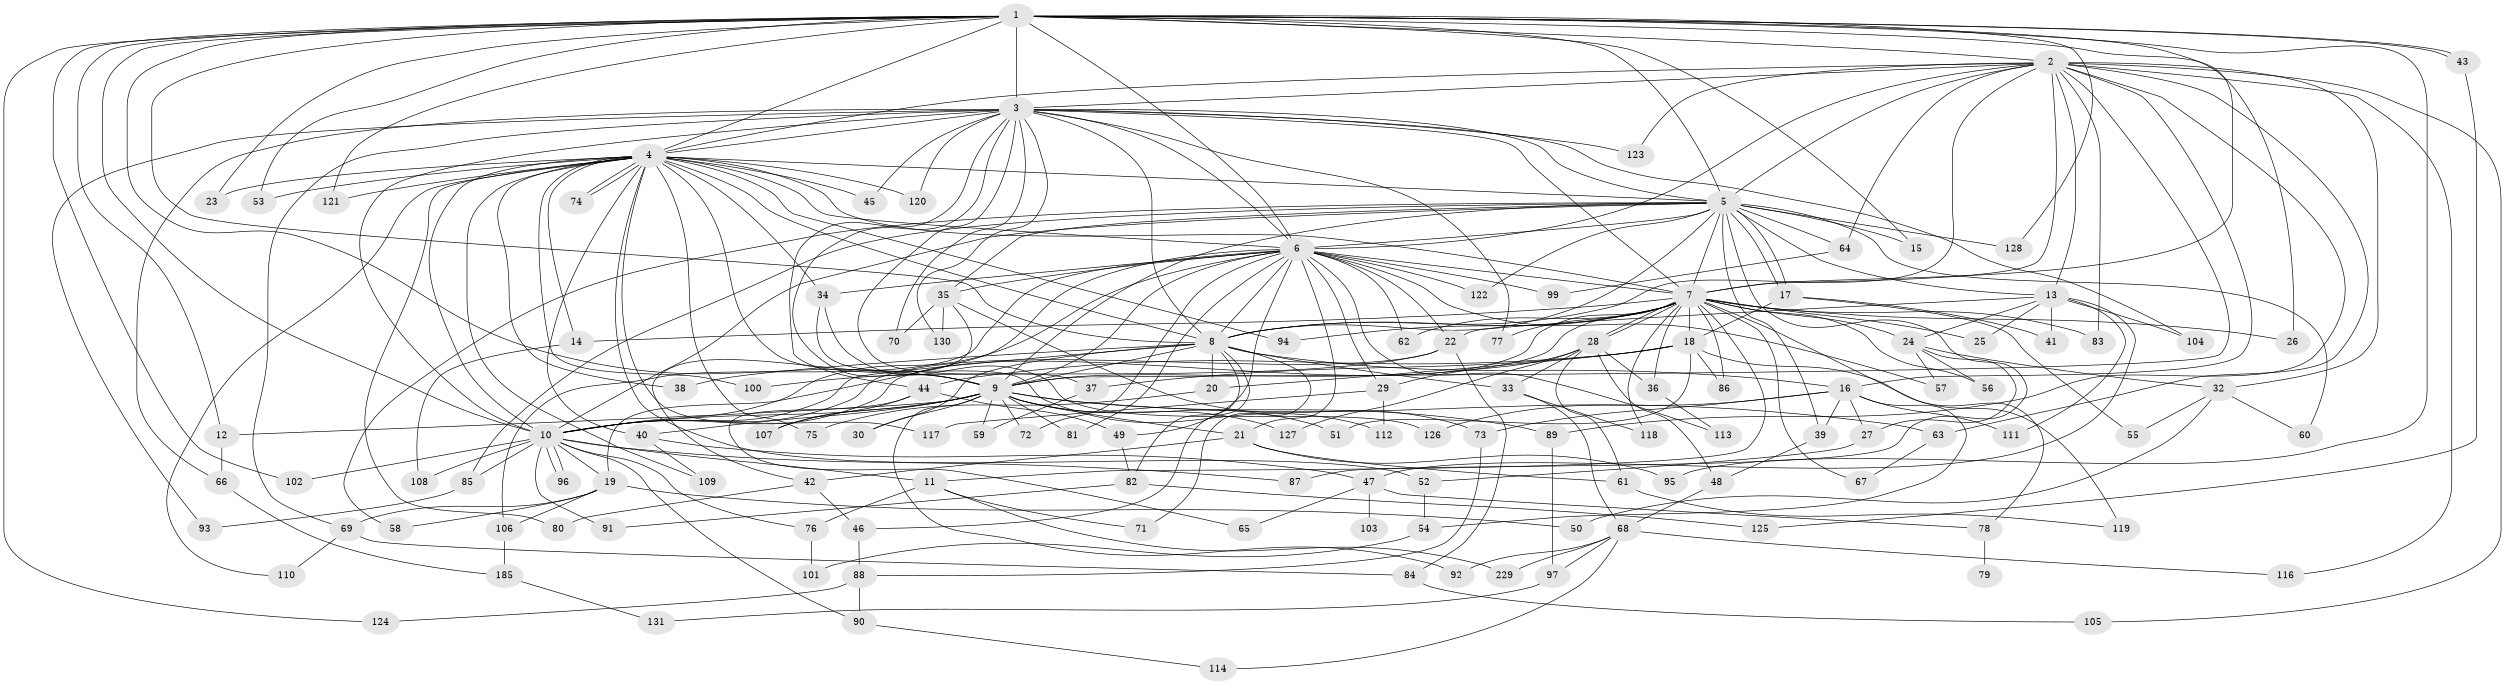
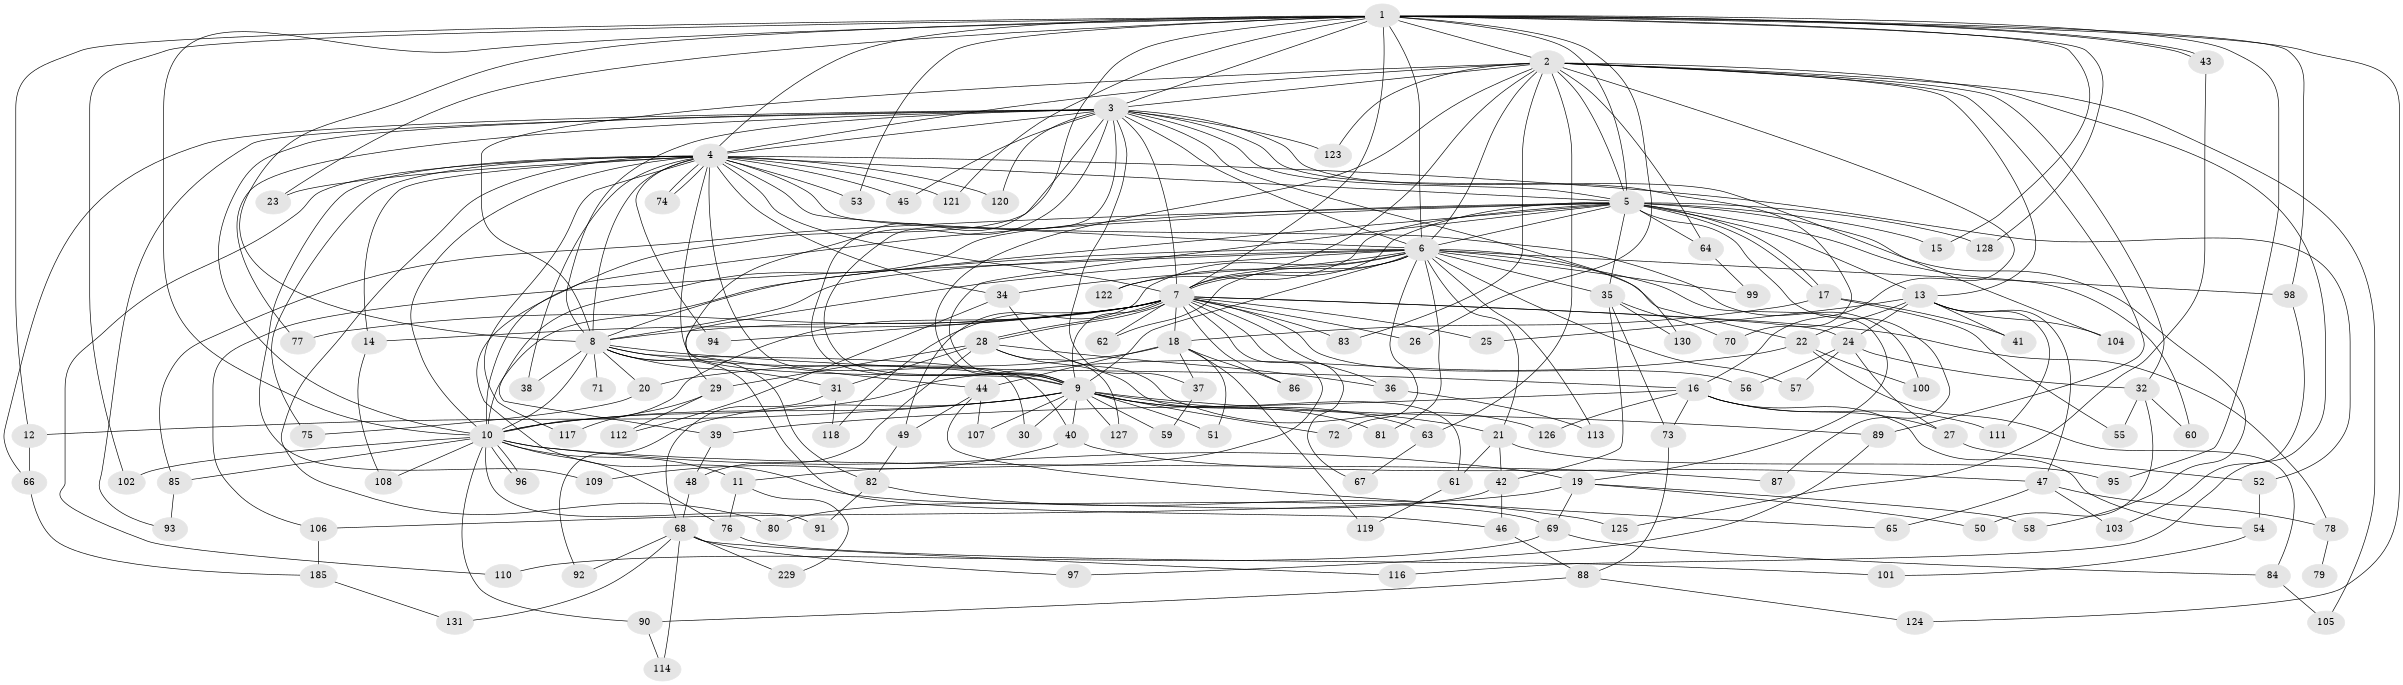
none -> (2290, 296)
(1508, 389) -> (837, 389)
(1042, 514) -> none
(1108, 610) -> (579, 597)
